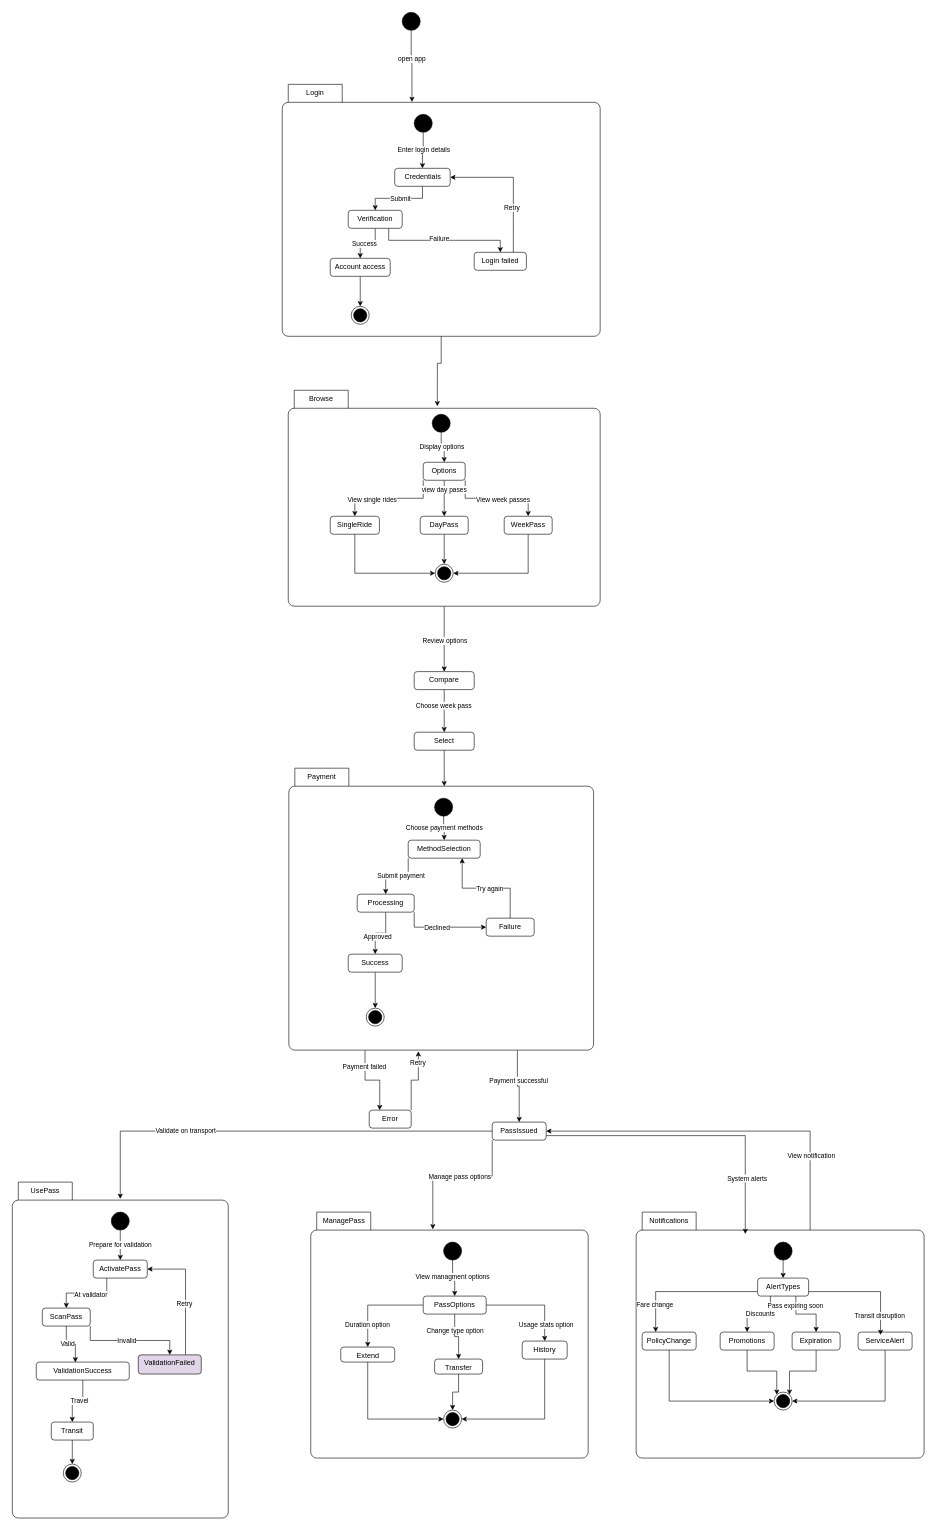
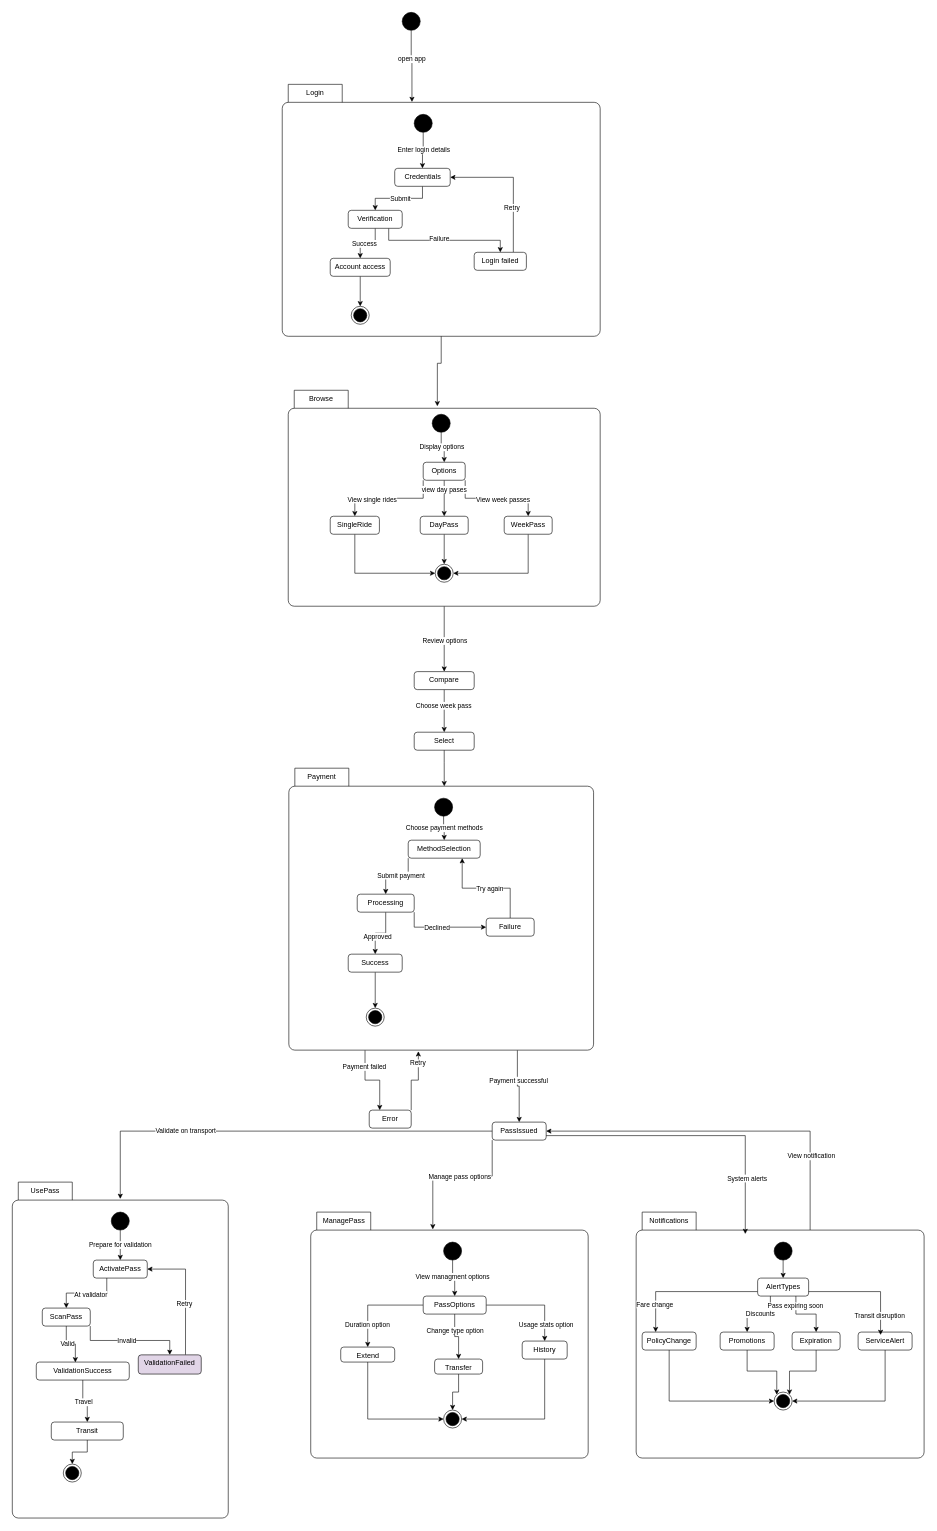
(72, 1431) -> (87, 1431)
